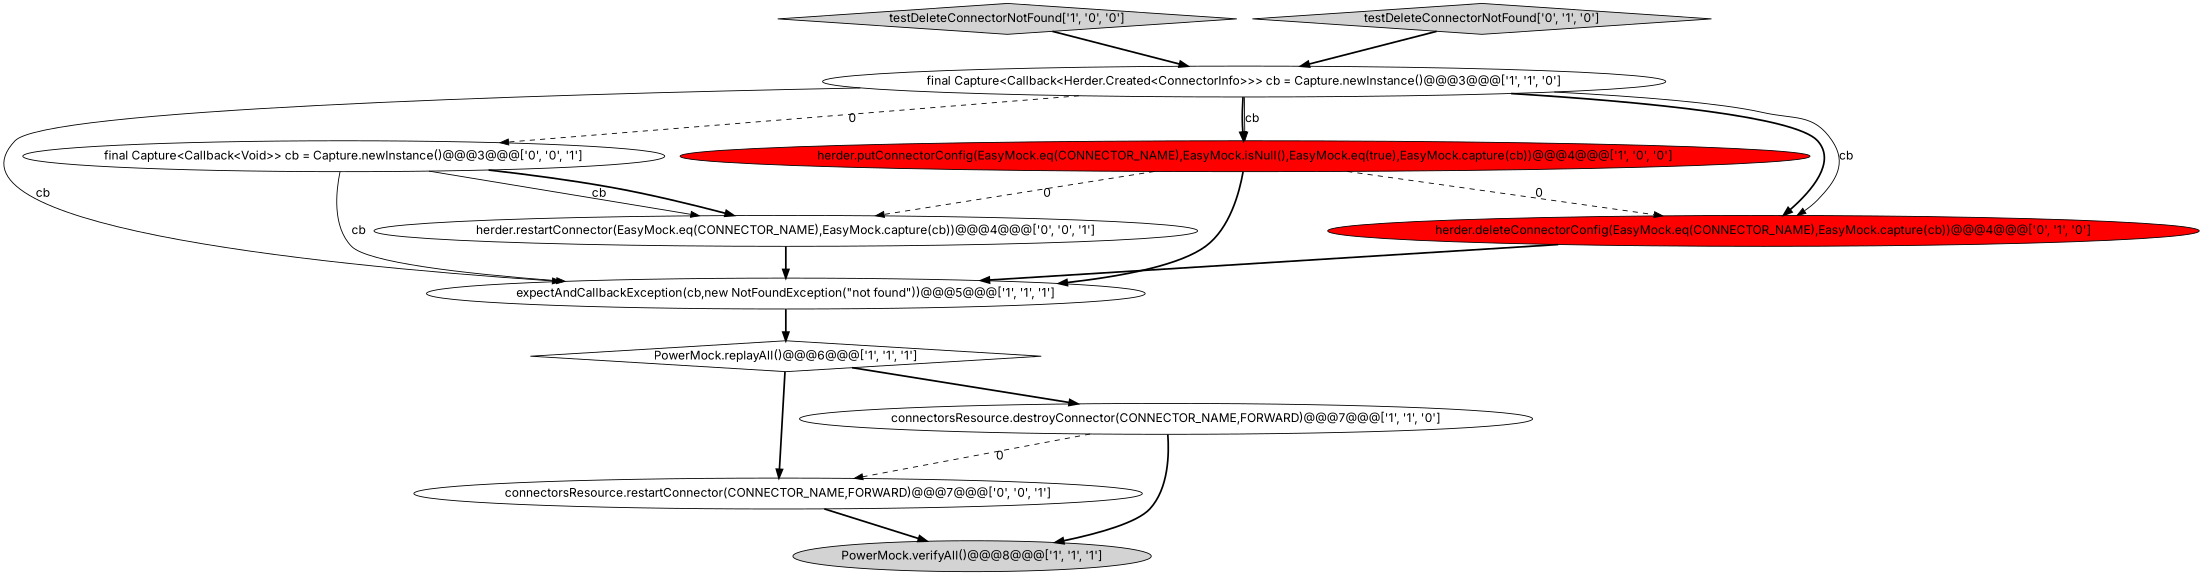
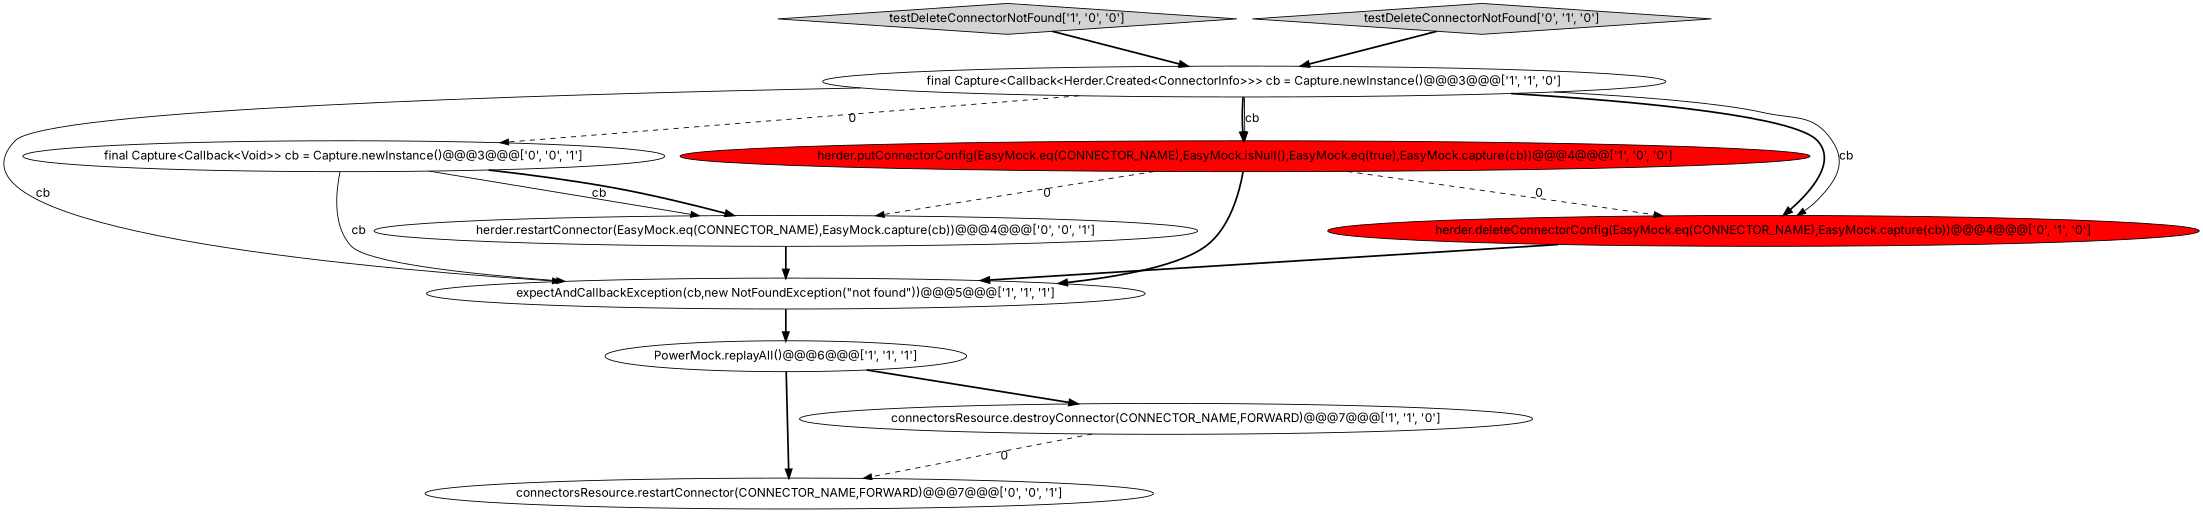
(786, 356) -> (786, 356)
(972, 556) -> none
